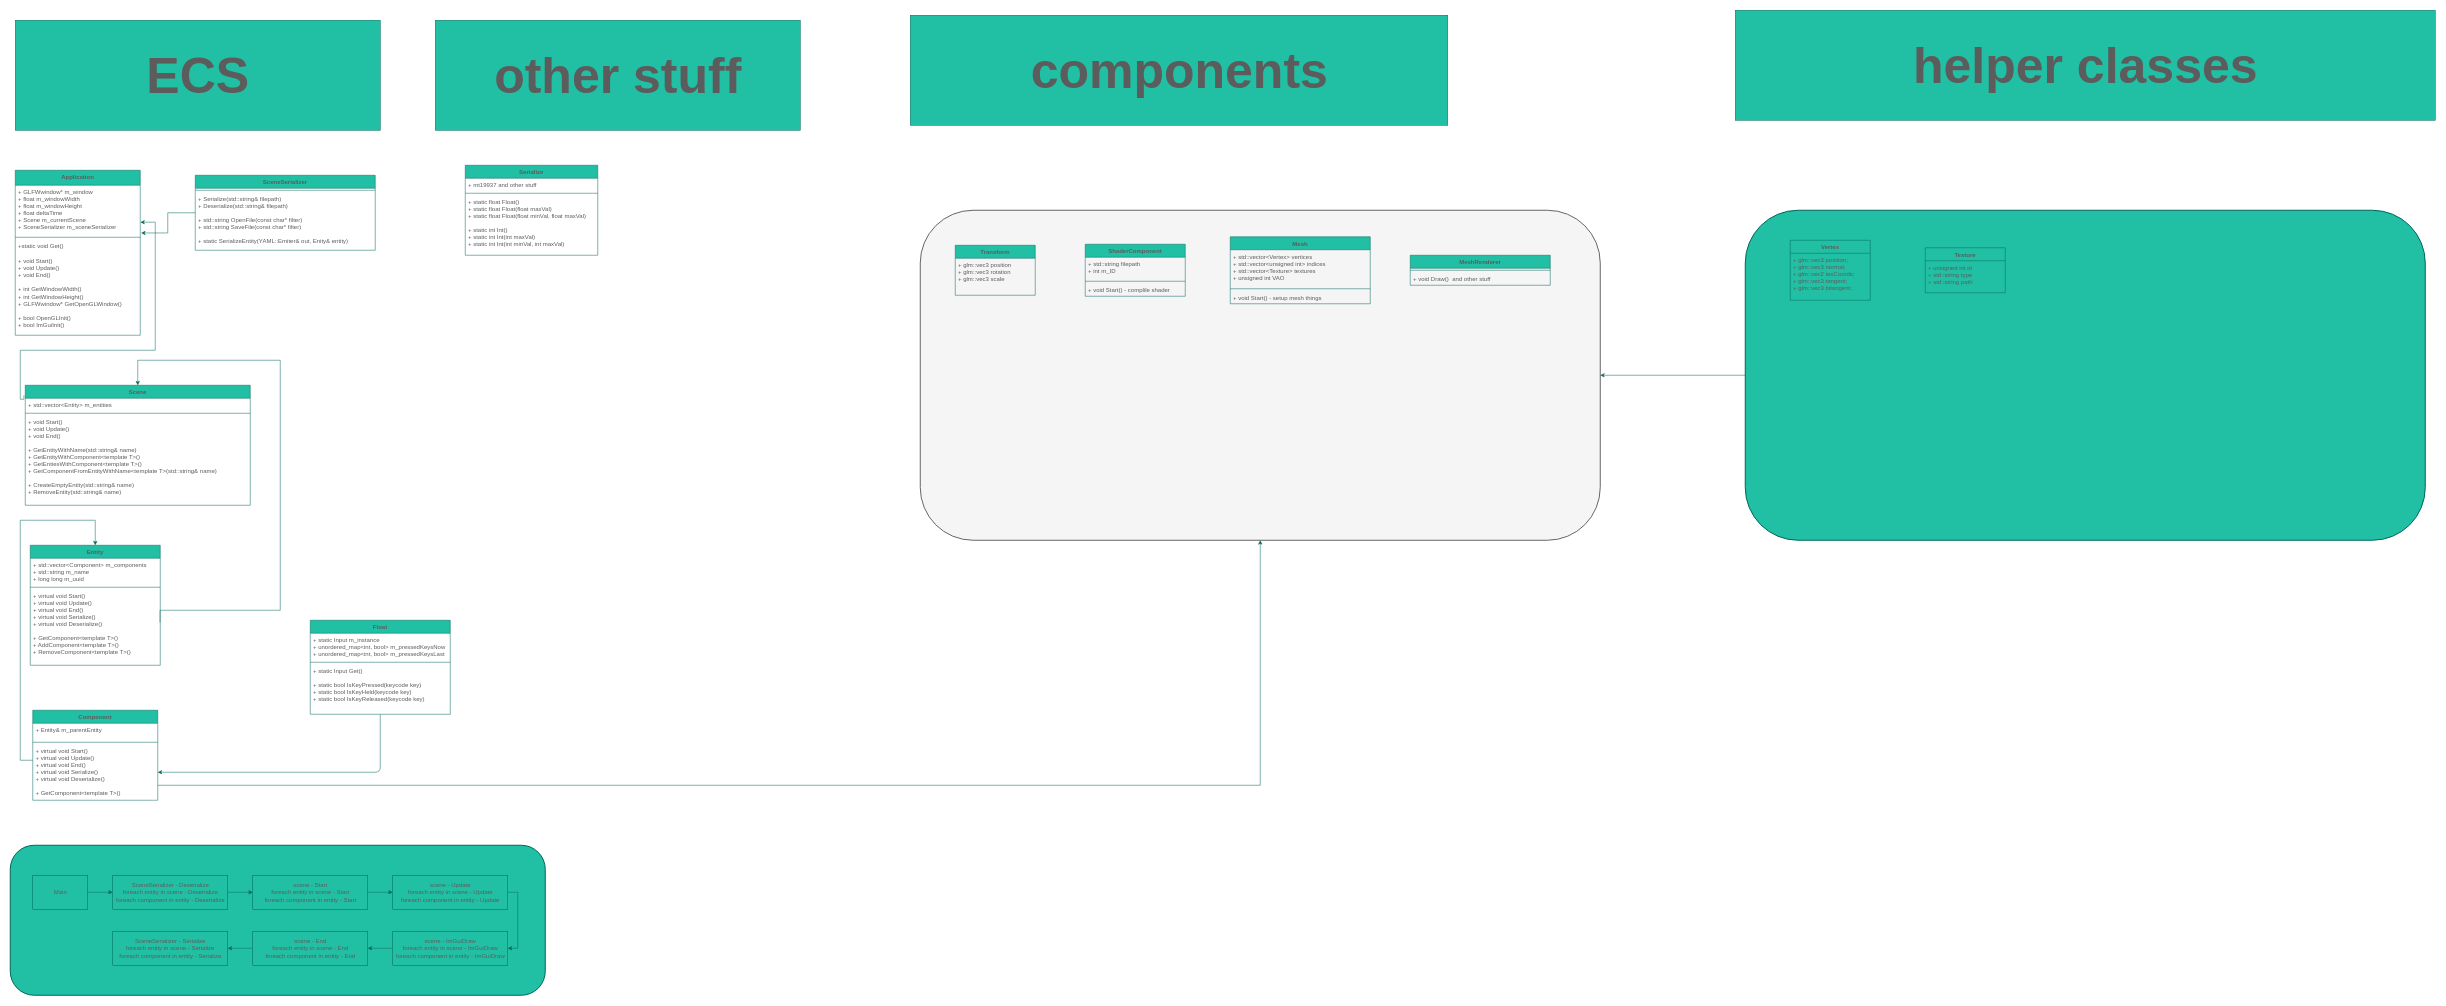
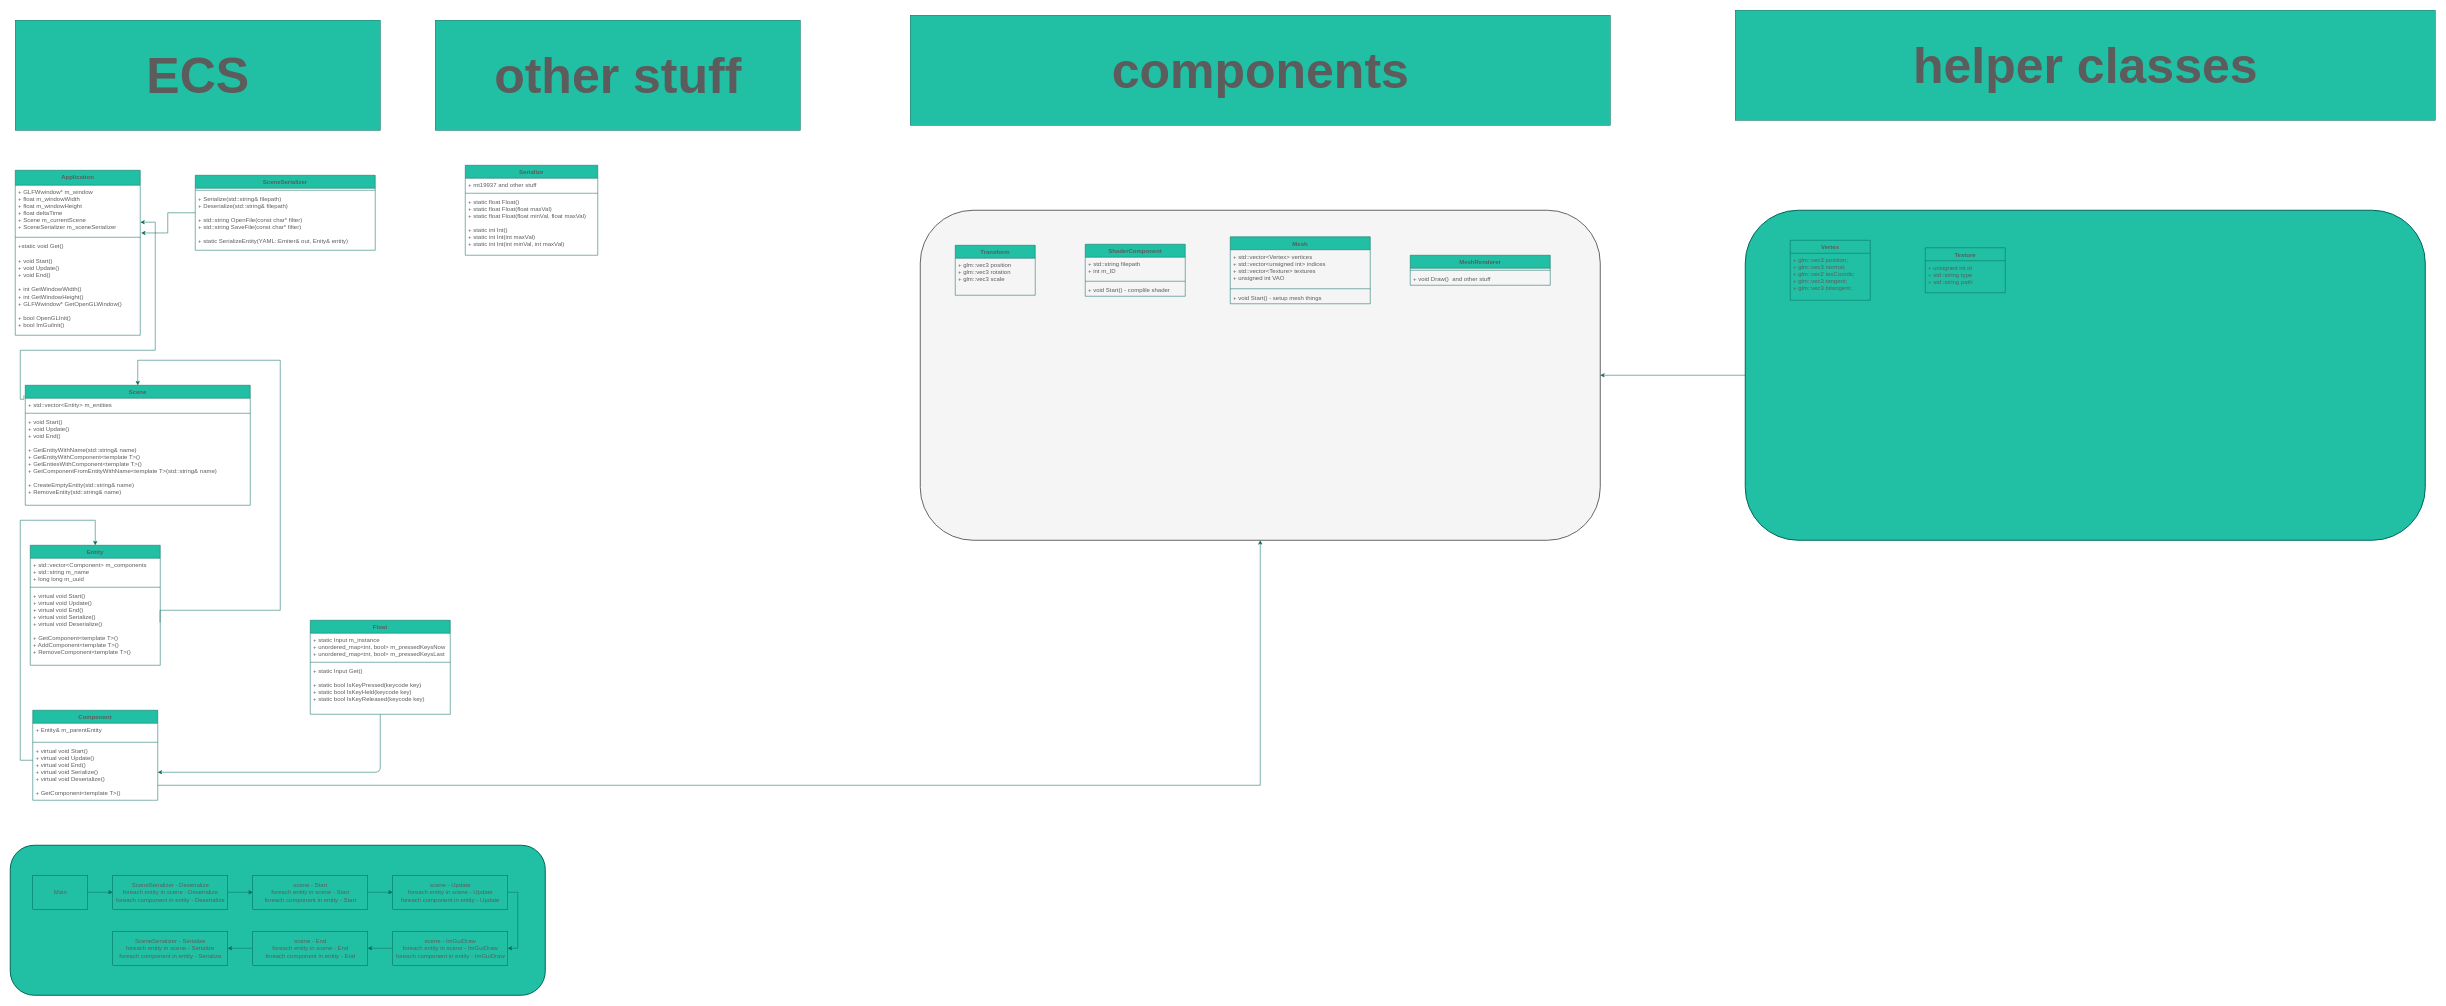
(1179, 70) -> (1260, 70)
